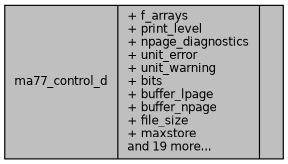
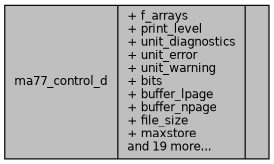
(189, 42) -> (182, 42)
